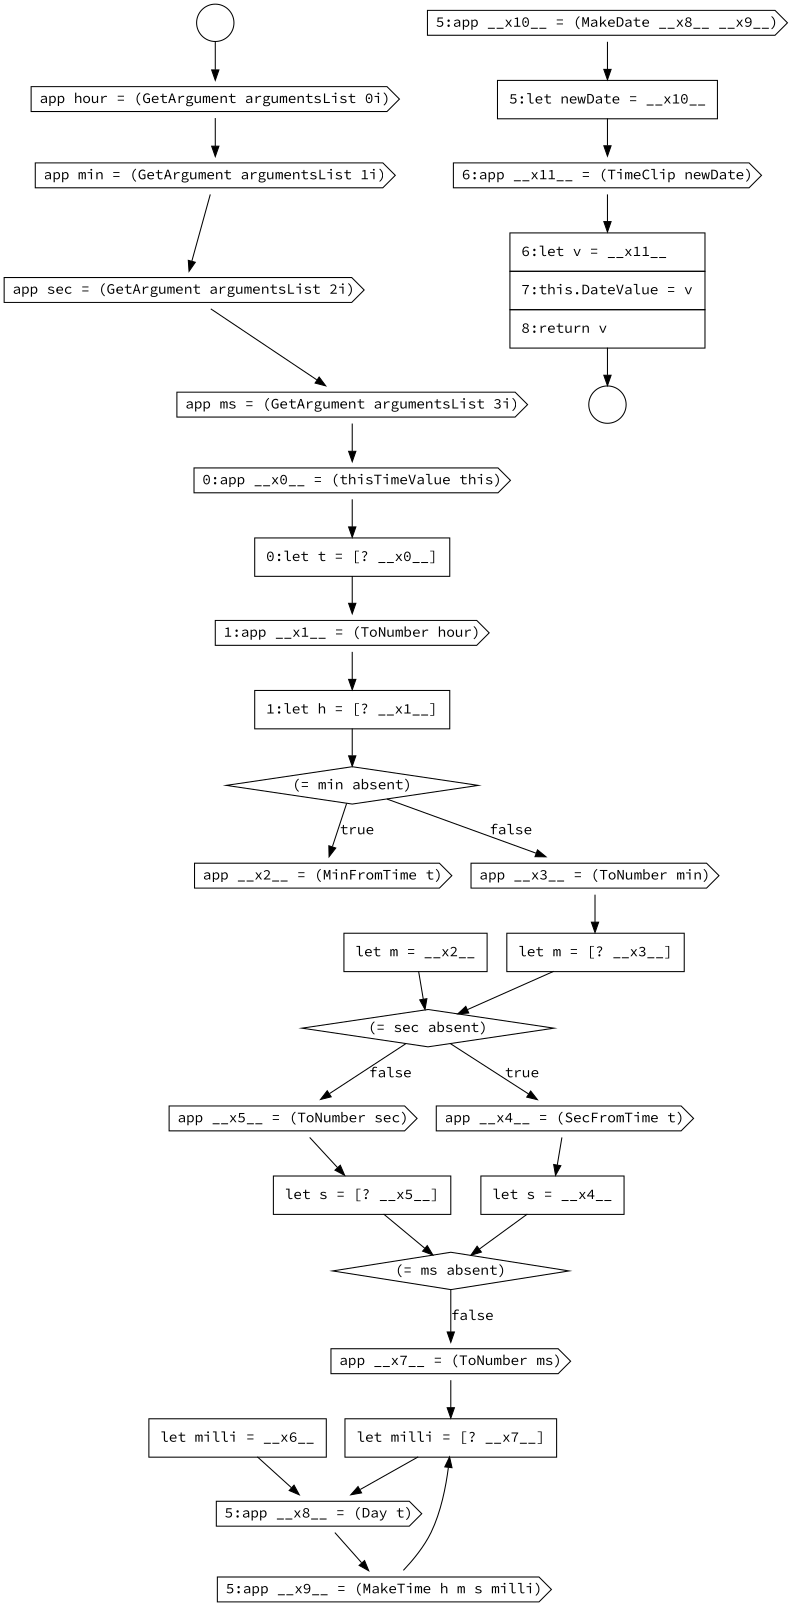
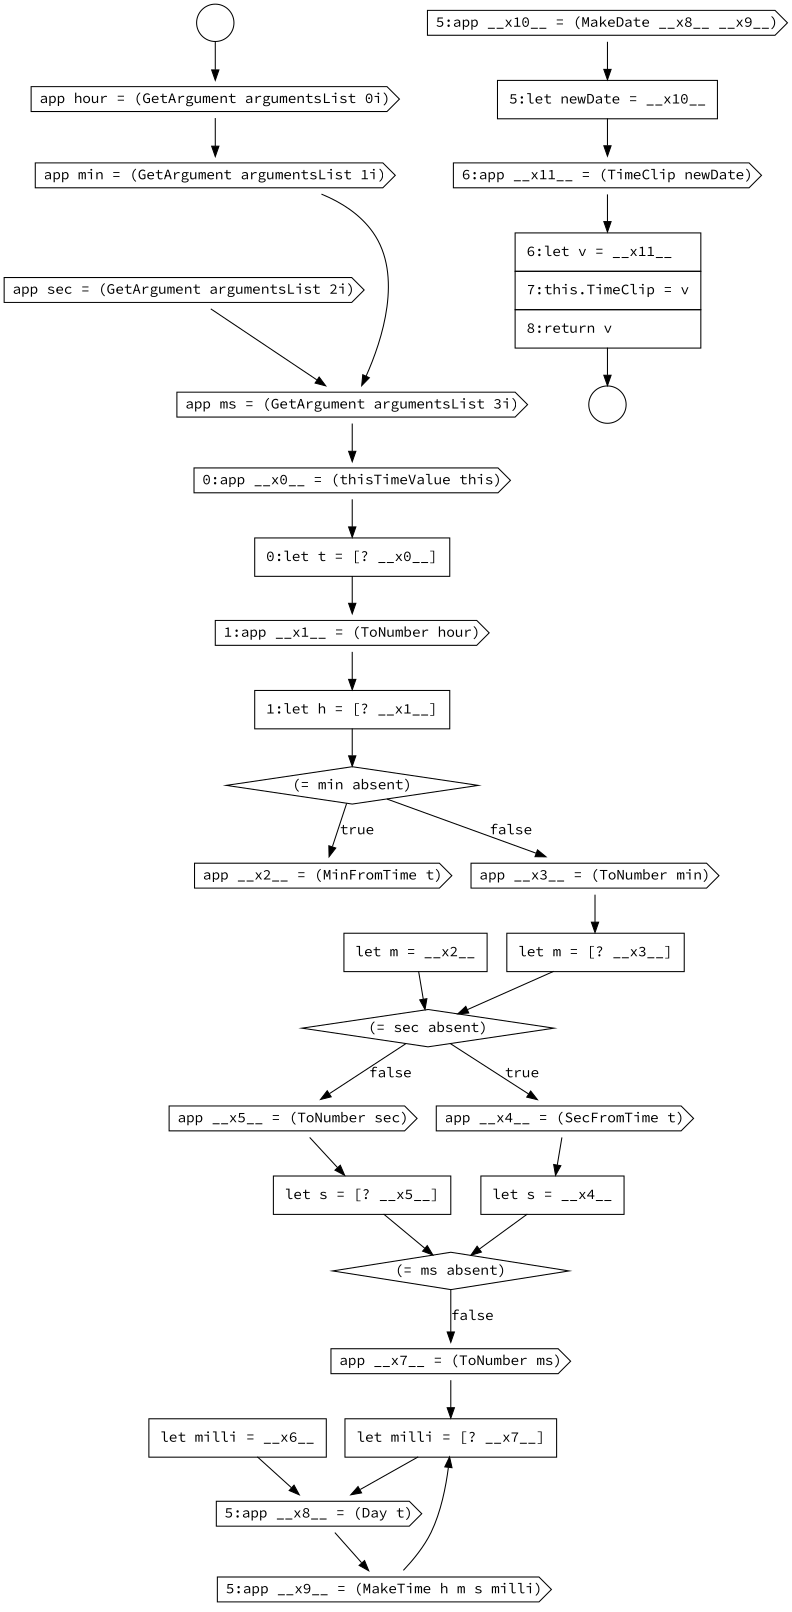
(201, 228) -> (387, 272)
(607, 290) -> (608, 290)
